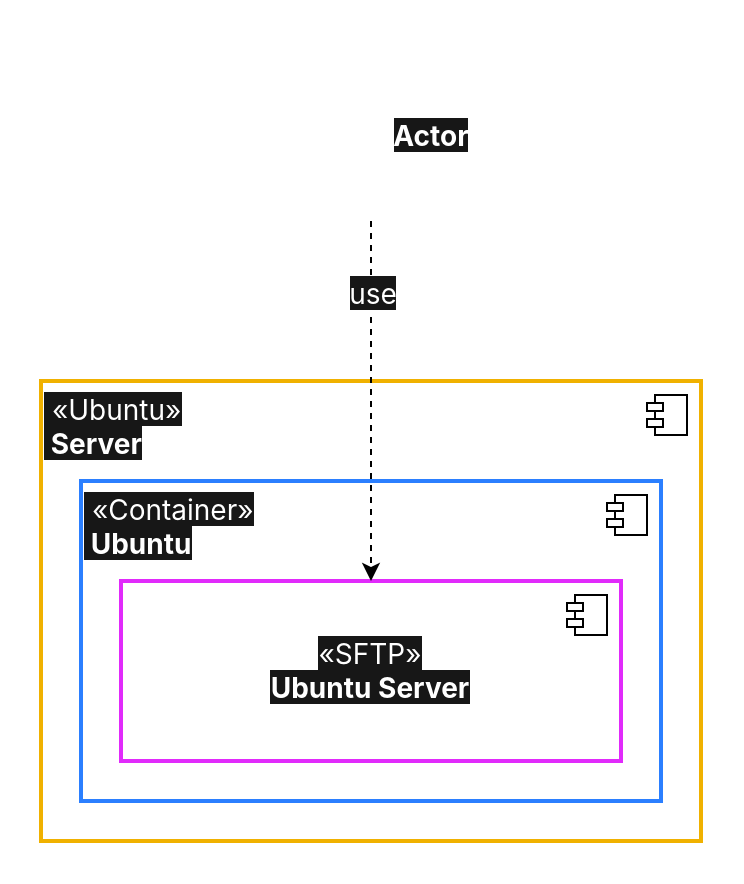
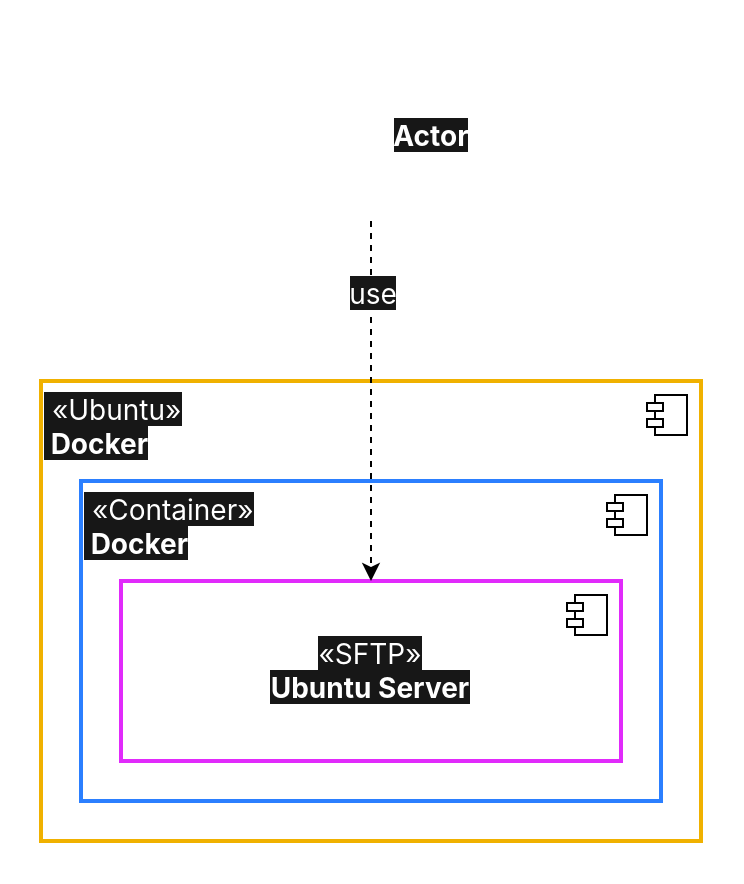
(108, 429) -> (108, 429)
(168, 529) -> (168, 529)
